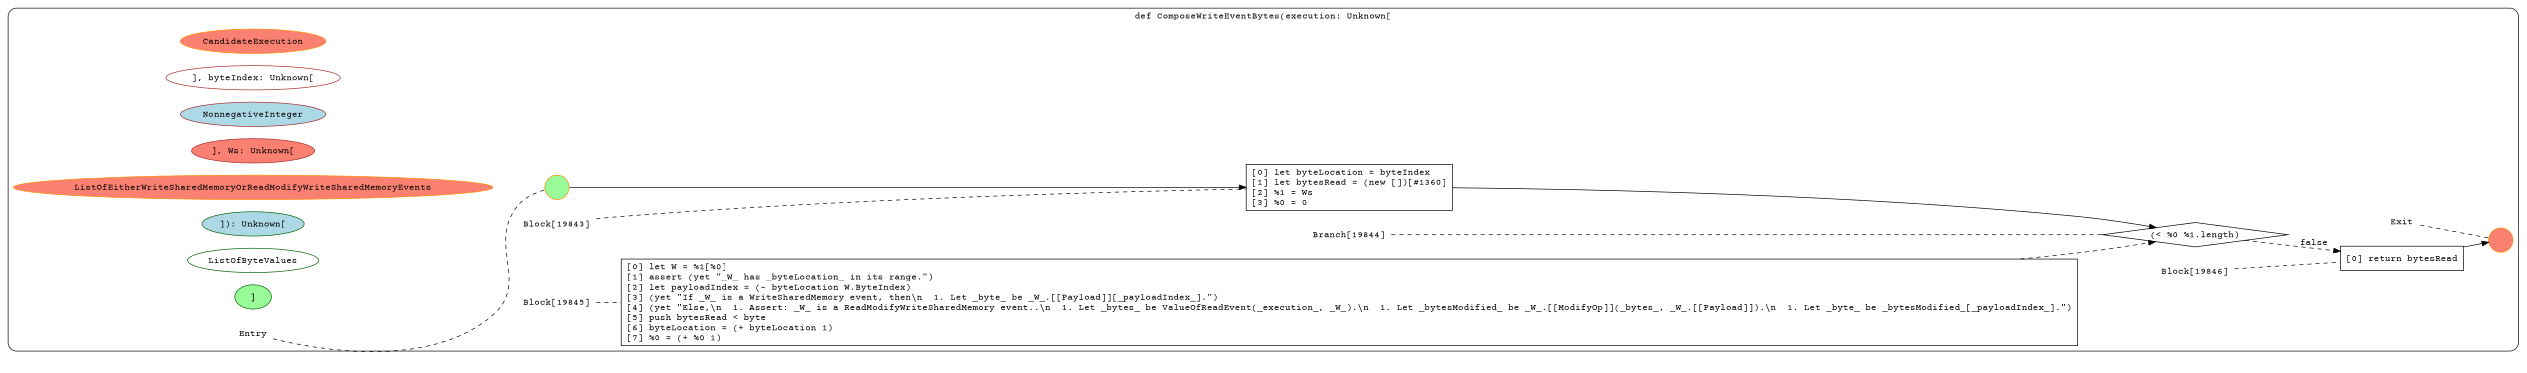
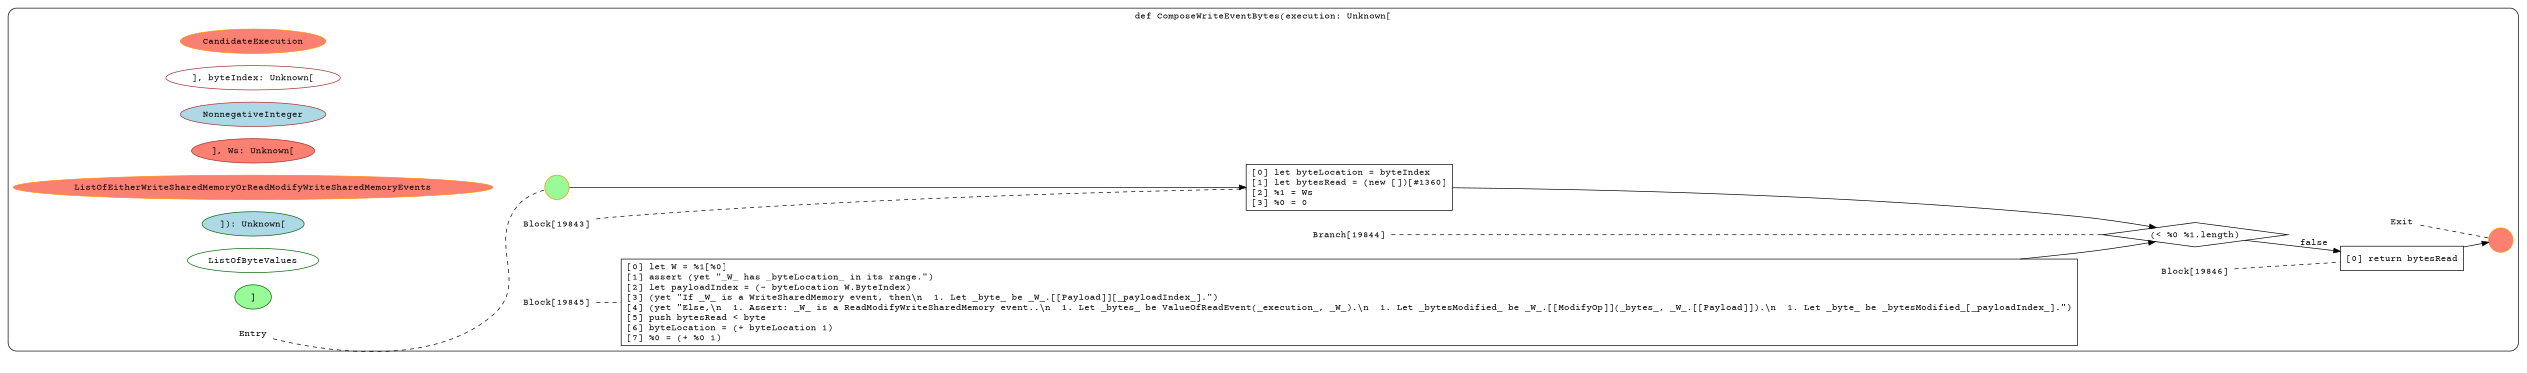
(2289, 245) -> (2289, 245)
(2085, 252) -> (2085, 252)
